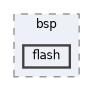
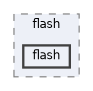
(47, 25) -> (47, 25)
